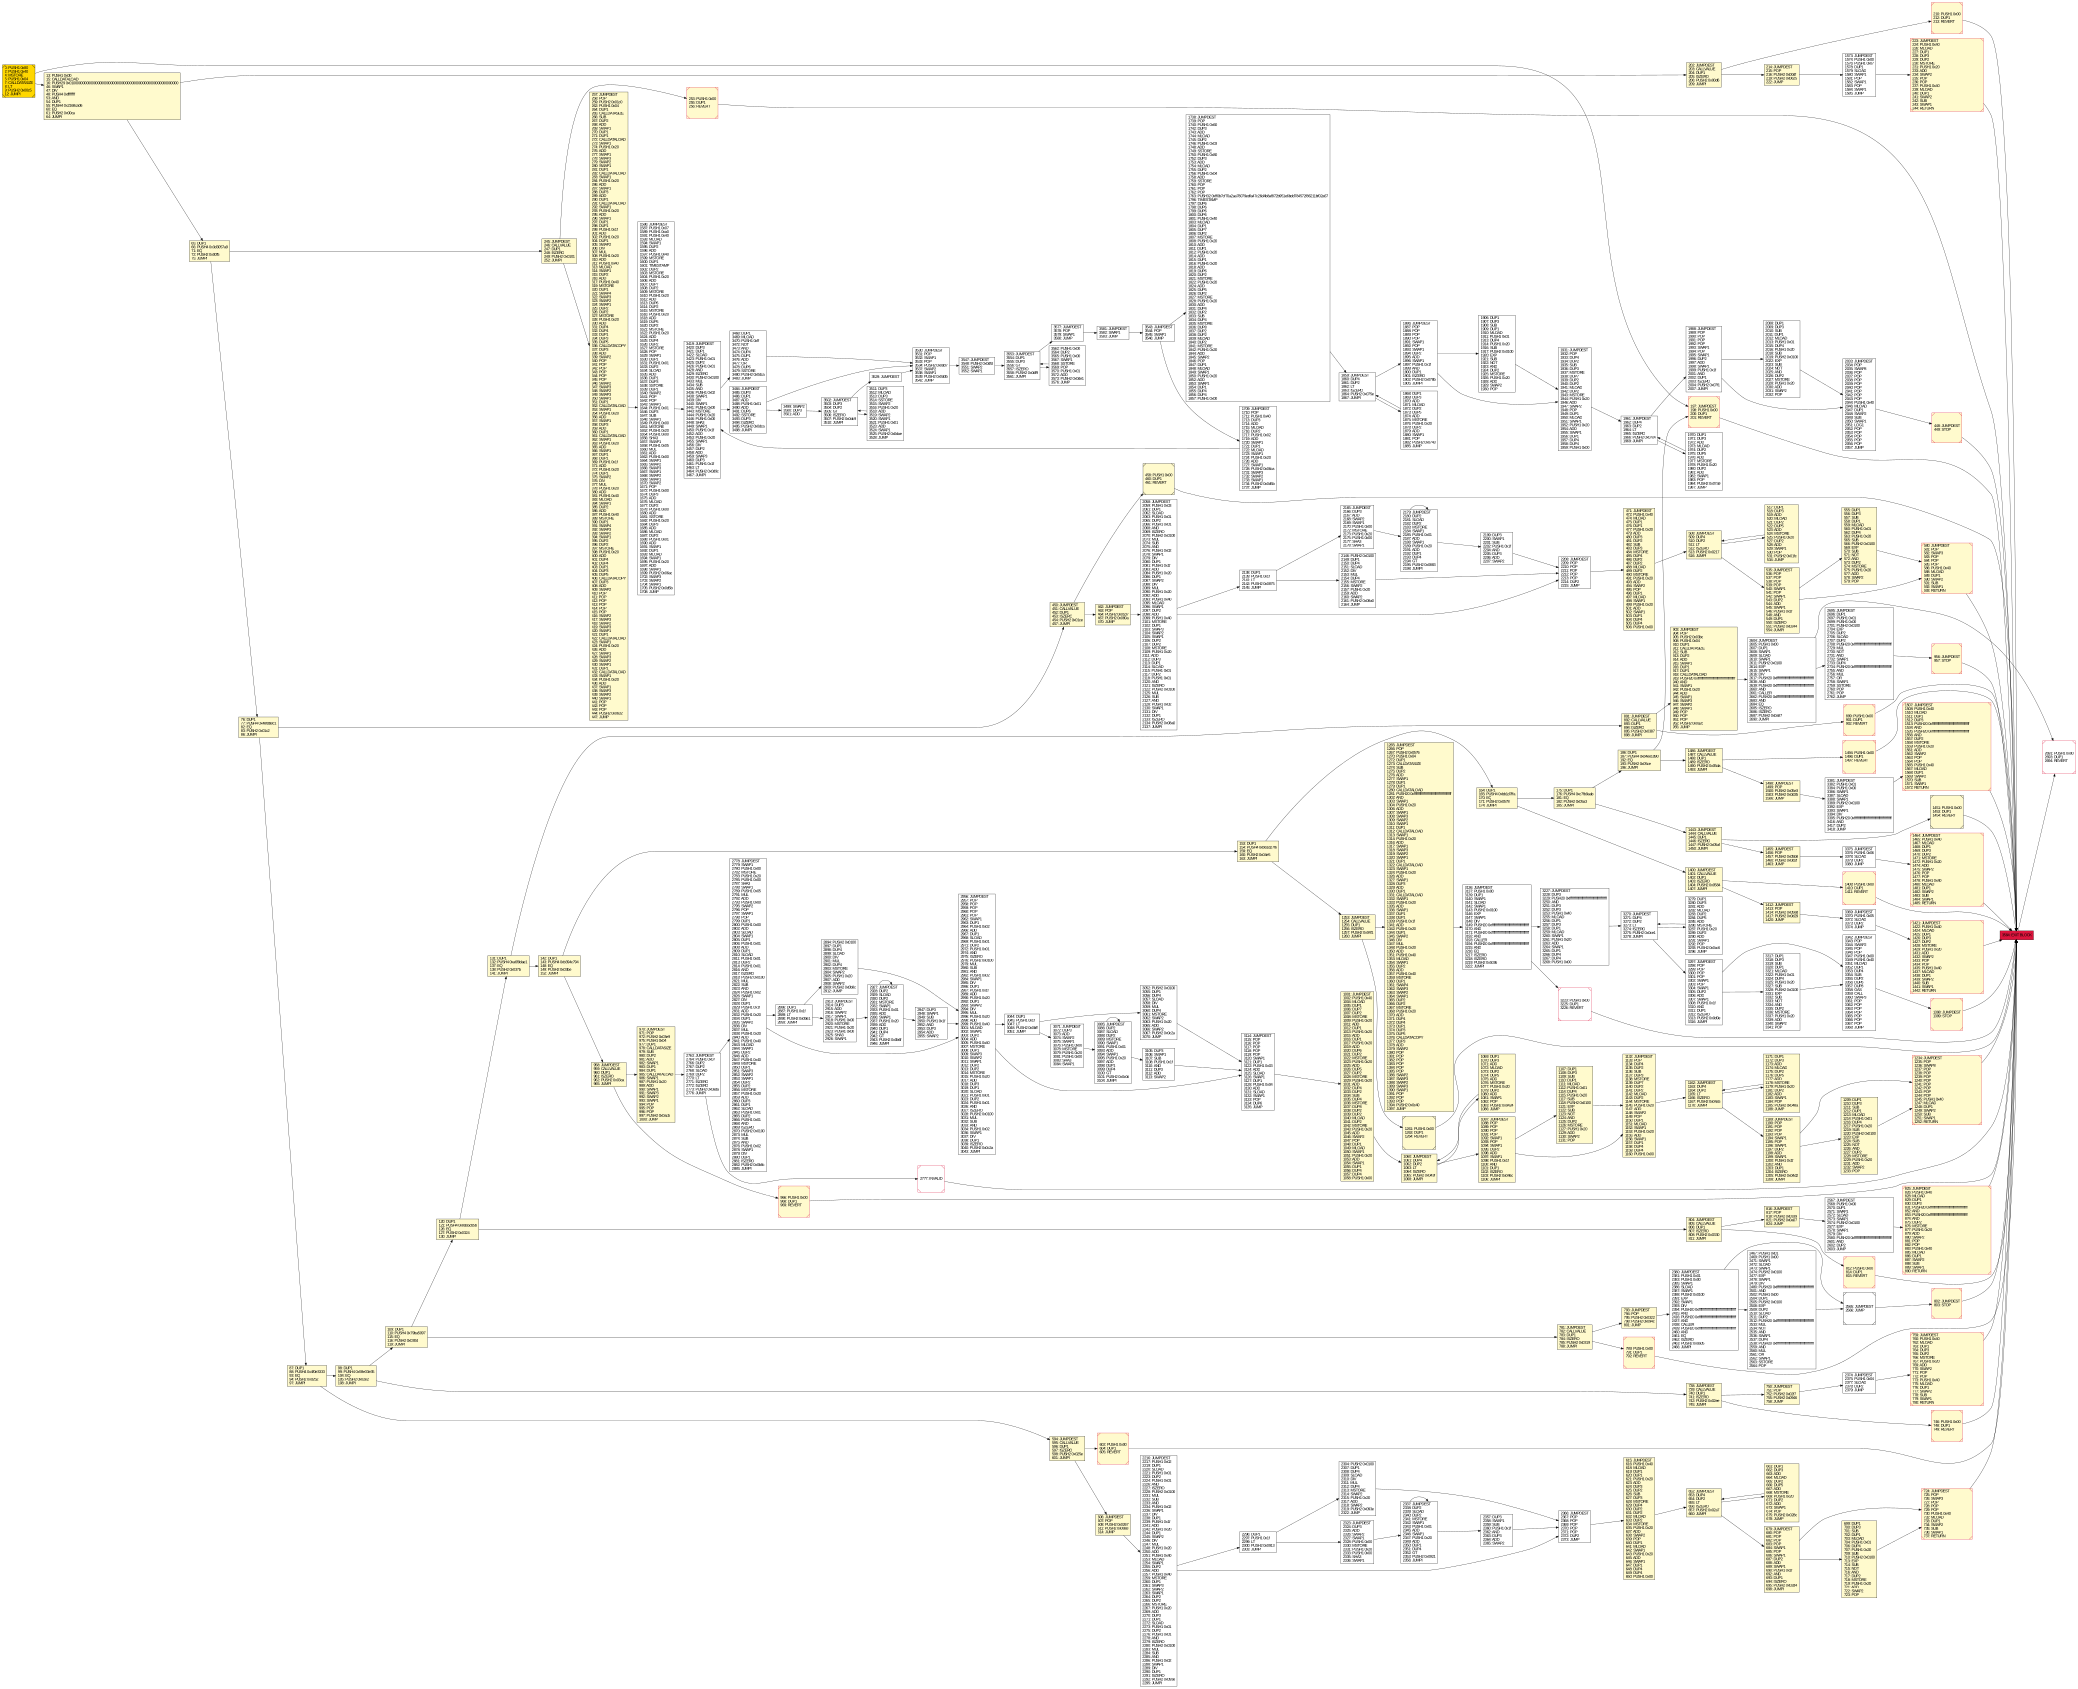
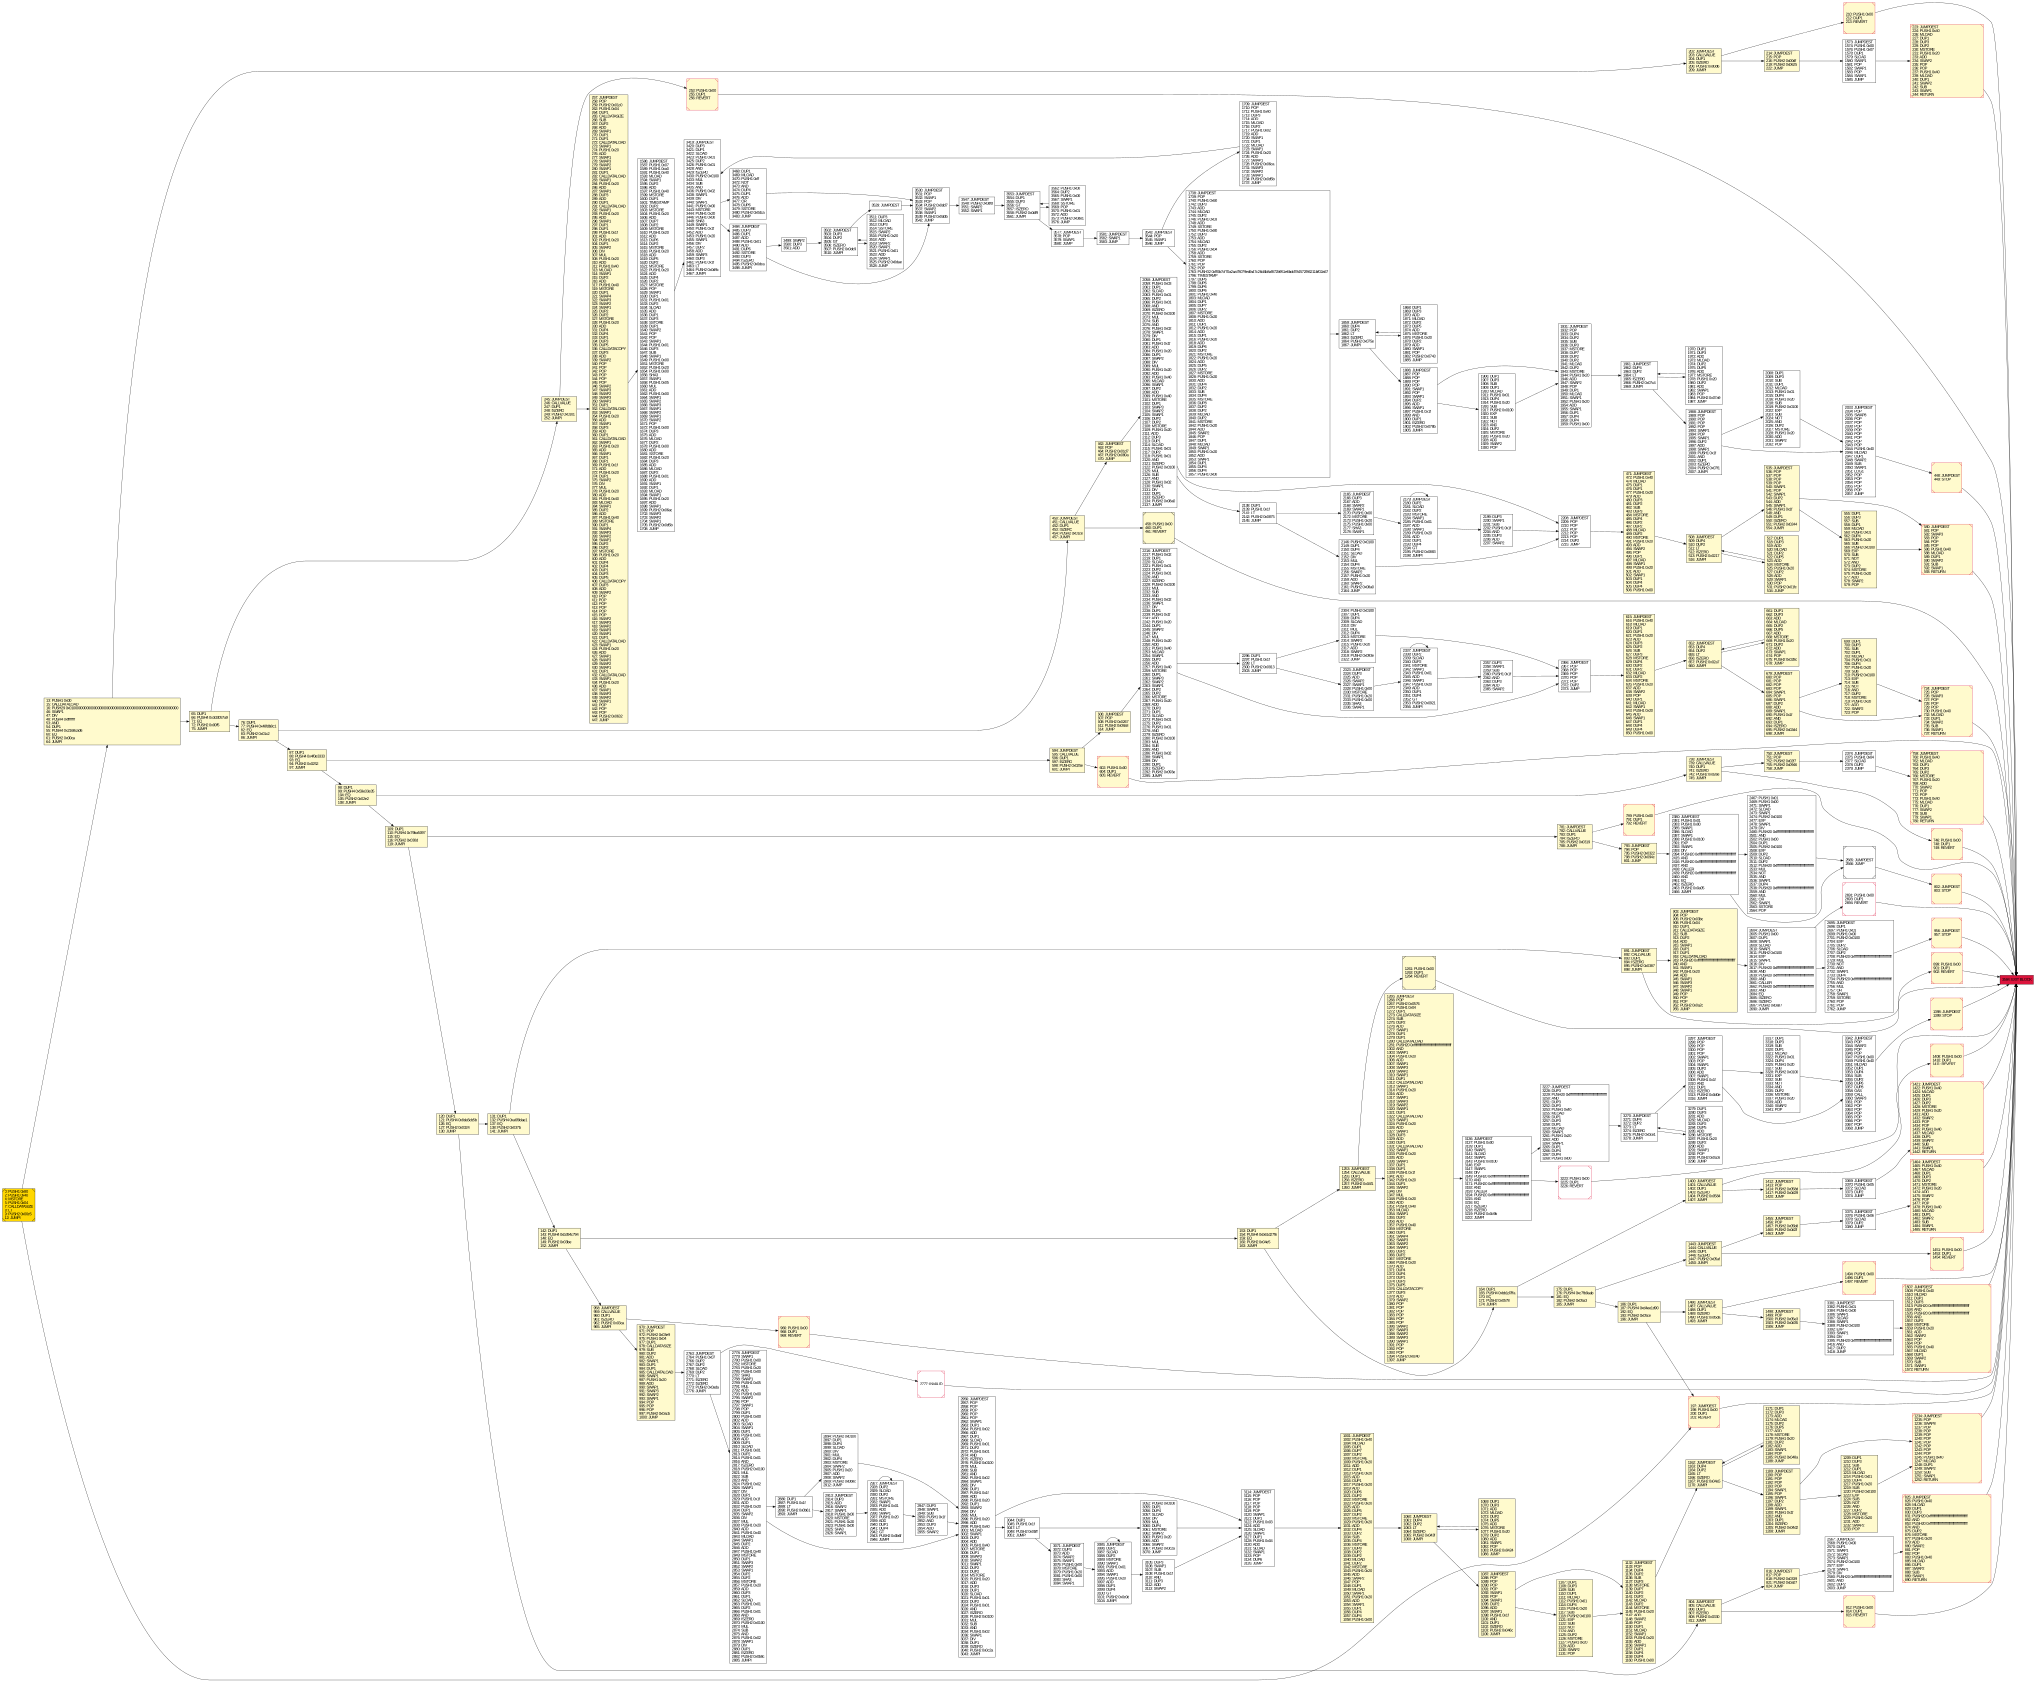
(1947, 812) -> (1947, 1254)
(2036, 854) -> (1966, 909)
